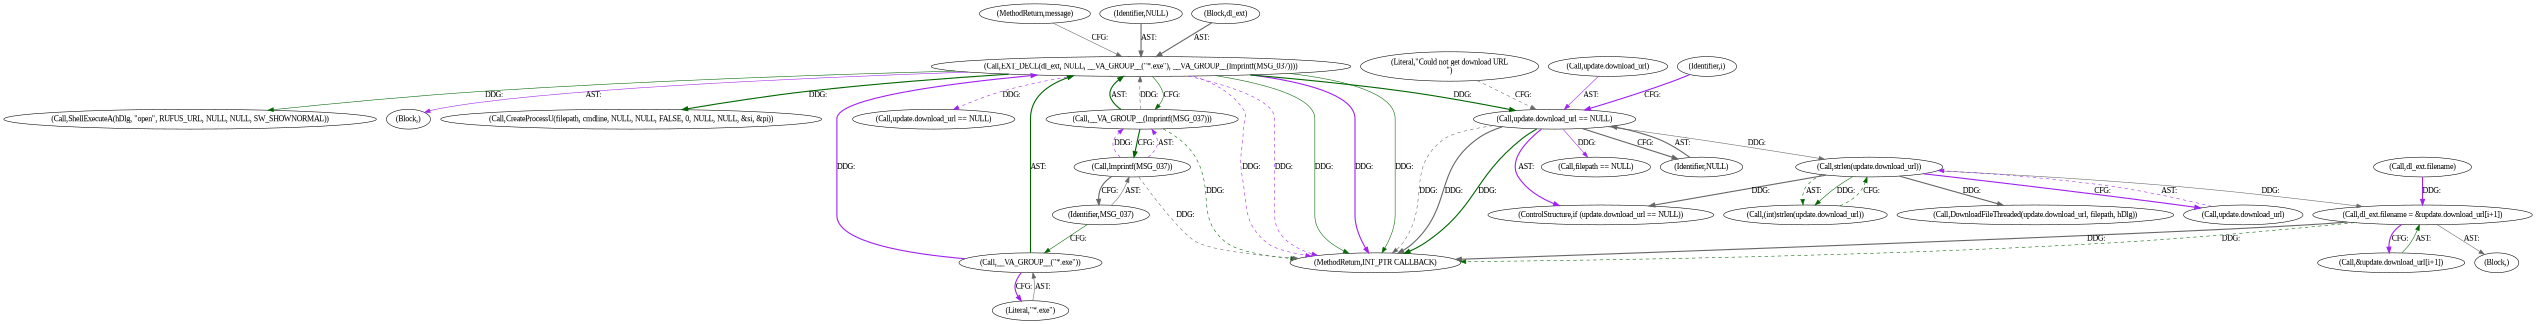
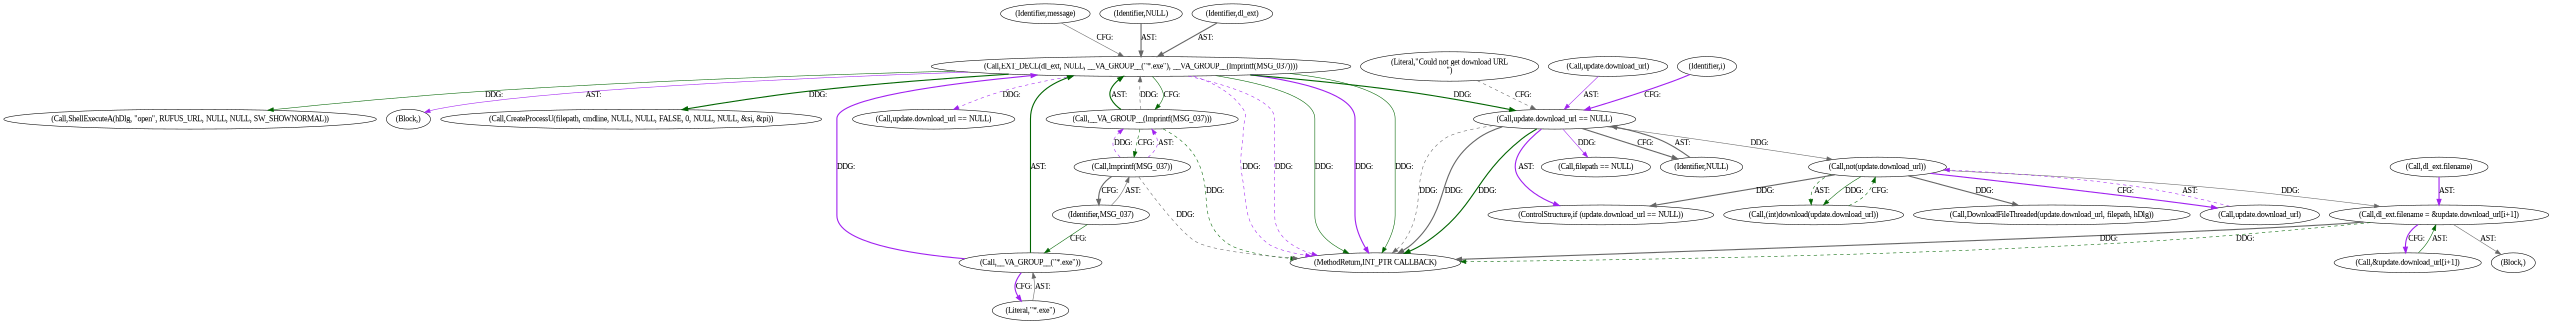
(1035, 14) -> (1045, 14)
(1226, 14) -> (1232, 14)
(1137, 140) -> (1137, 140)
(1869, 167) -> (1877, 167)
(2433, 191) -> (2448, 191)
(1805, 215) -> (1814, 215)
